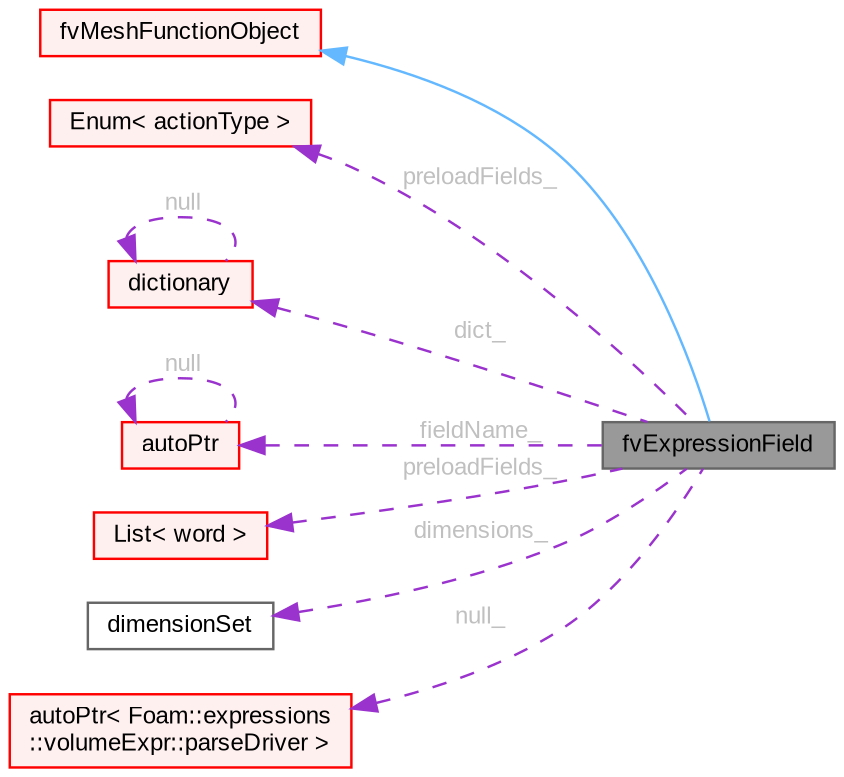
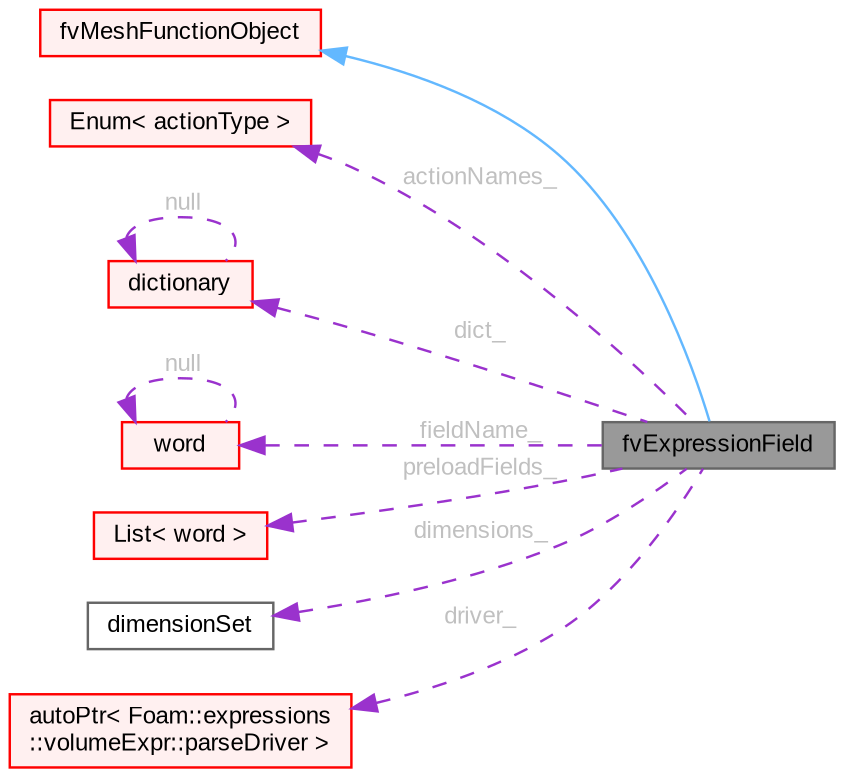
(477, 178) -> (477, 178)
(181, 445) -> (181, 445)
(477, 617) -> (477, 617)
